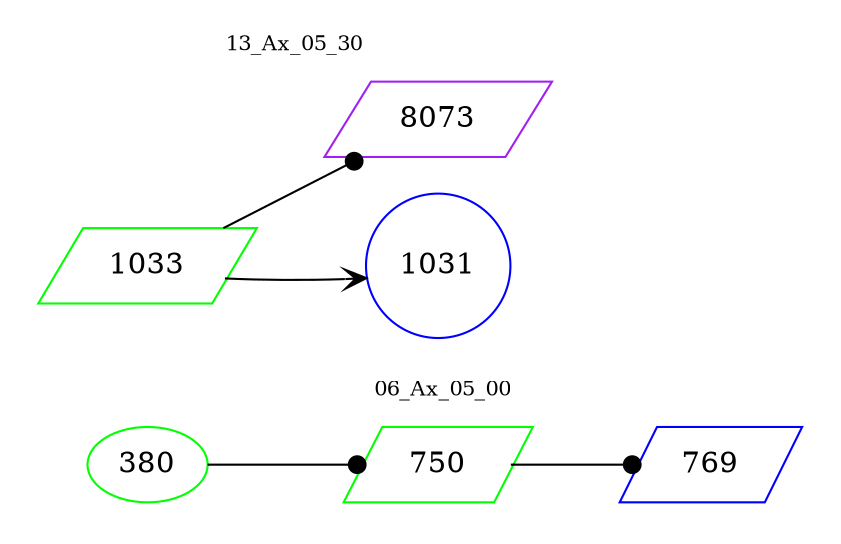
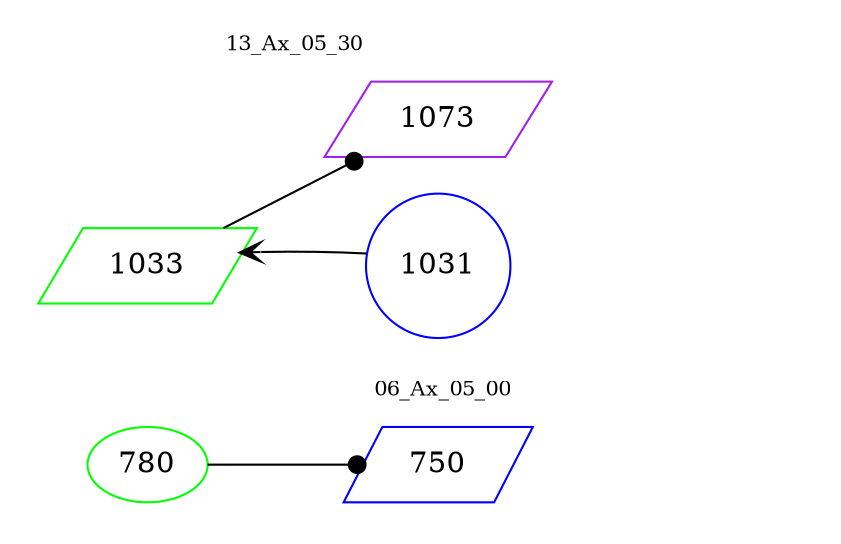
(438, 119) -> (438, 119)
(285, 280) -> (314, 252)
(148, 465) -> (148, 465)
(438, 465) -> (438, 465)
(711, 465) -> none
